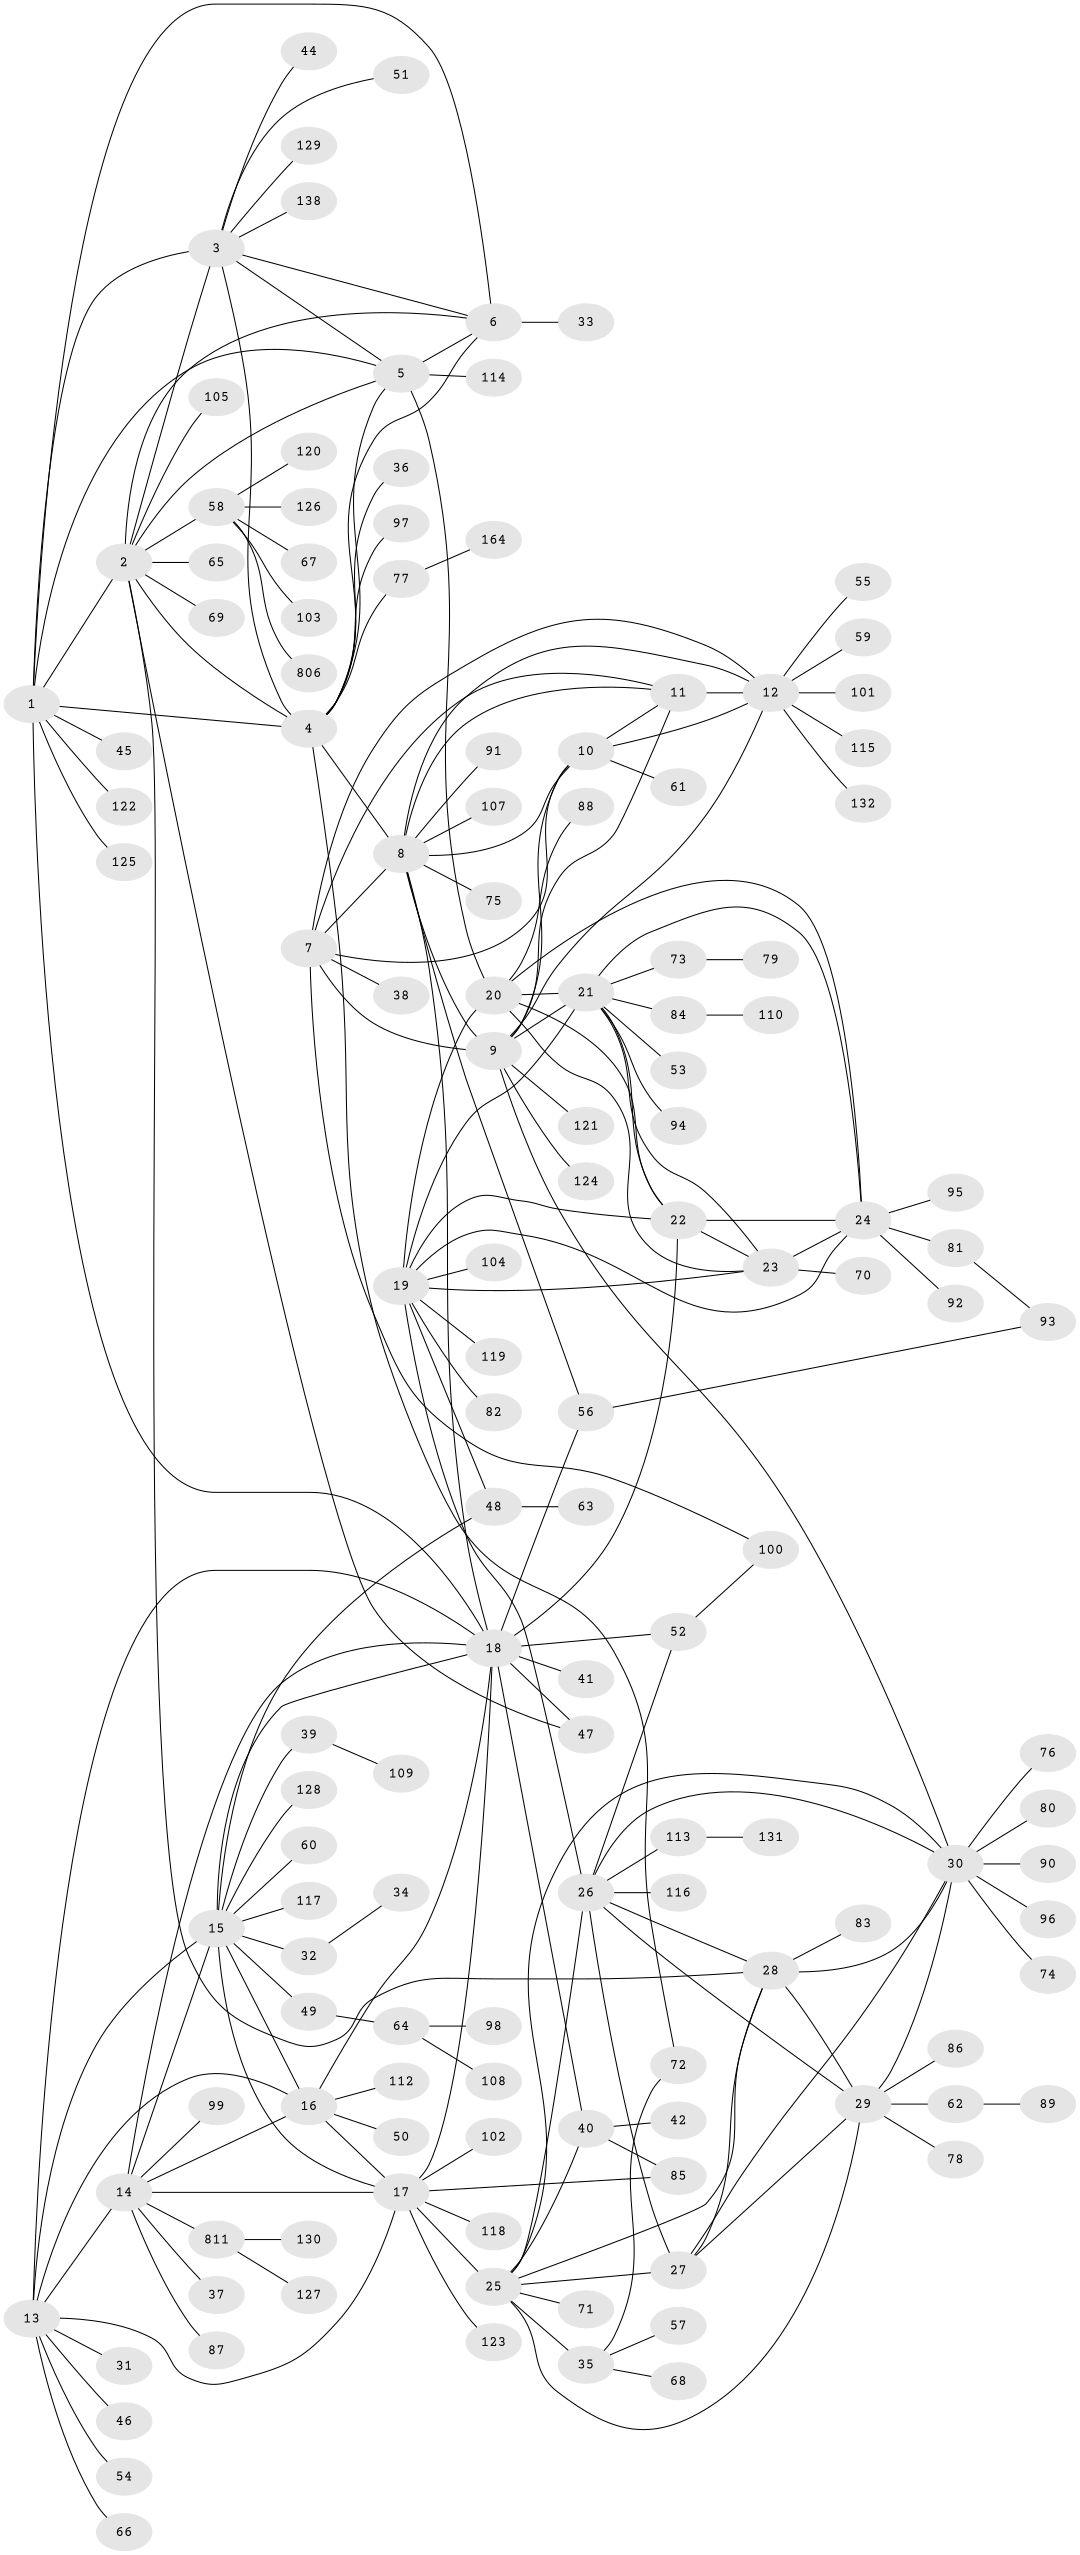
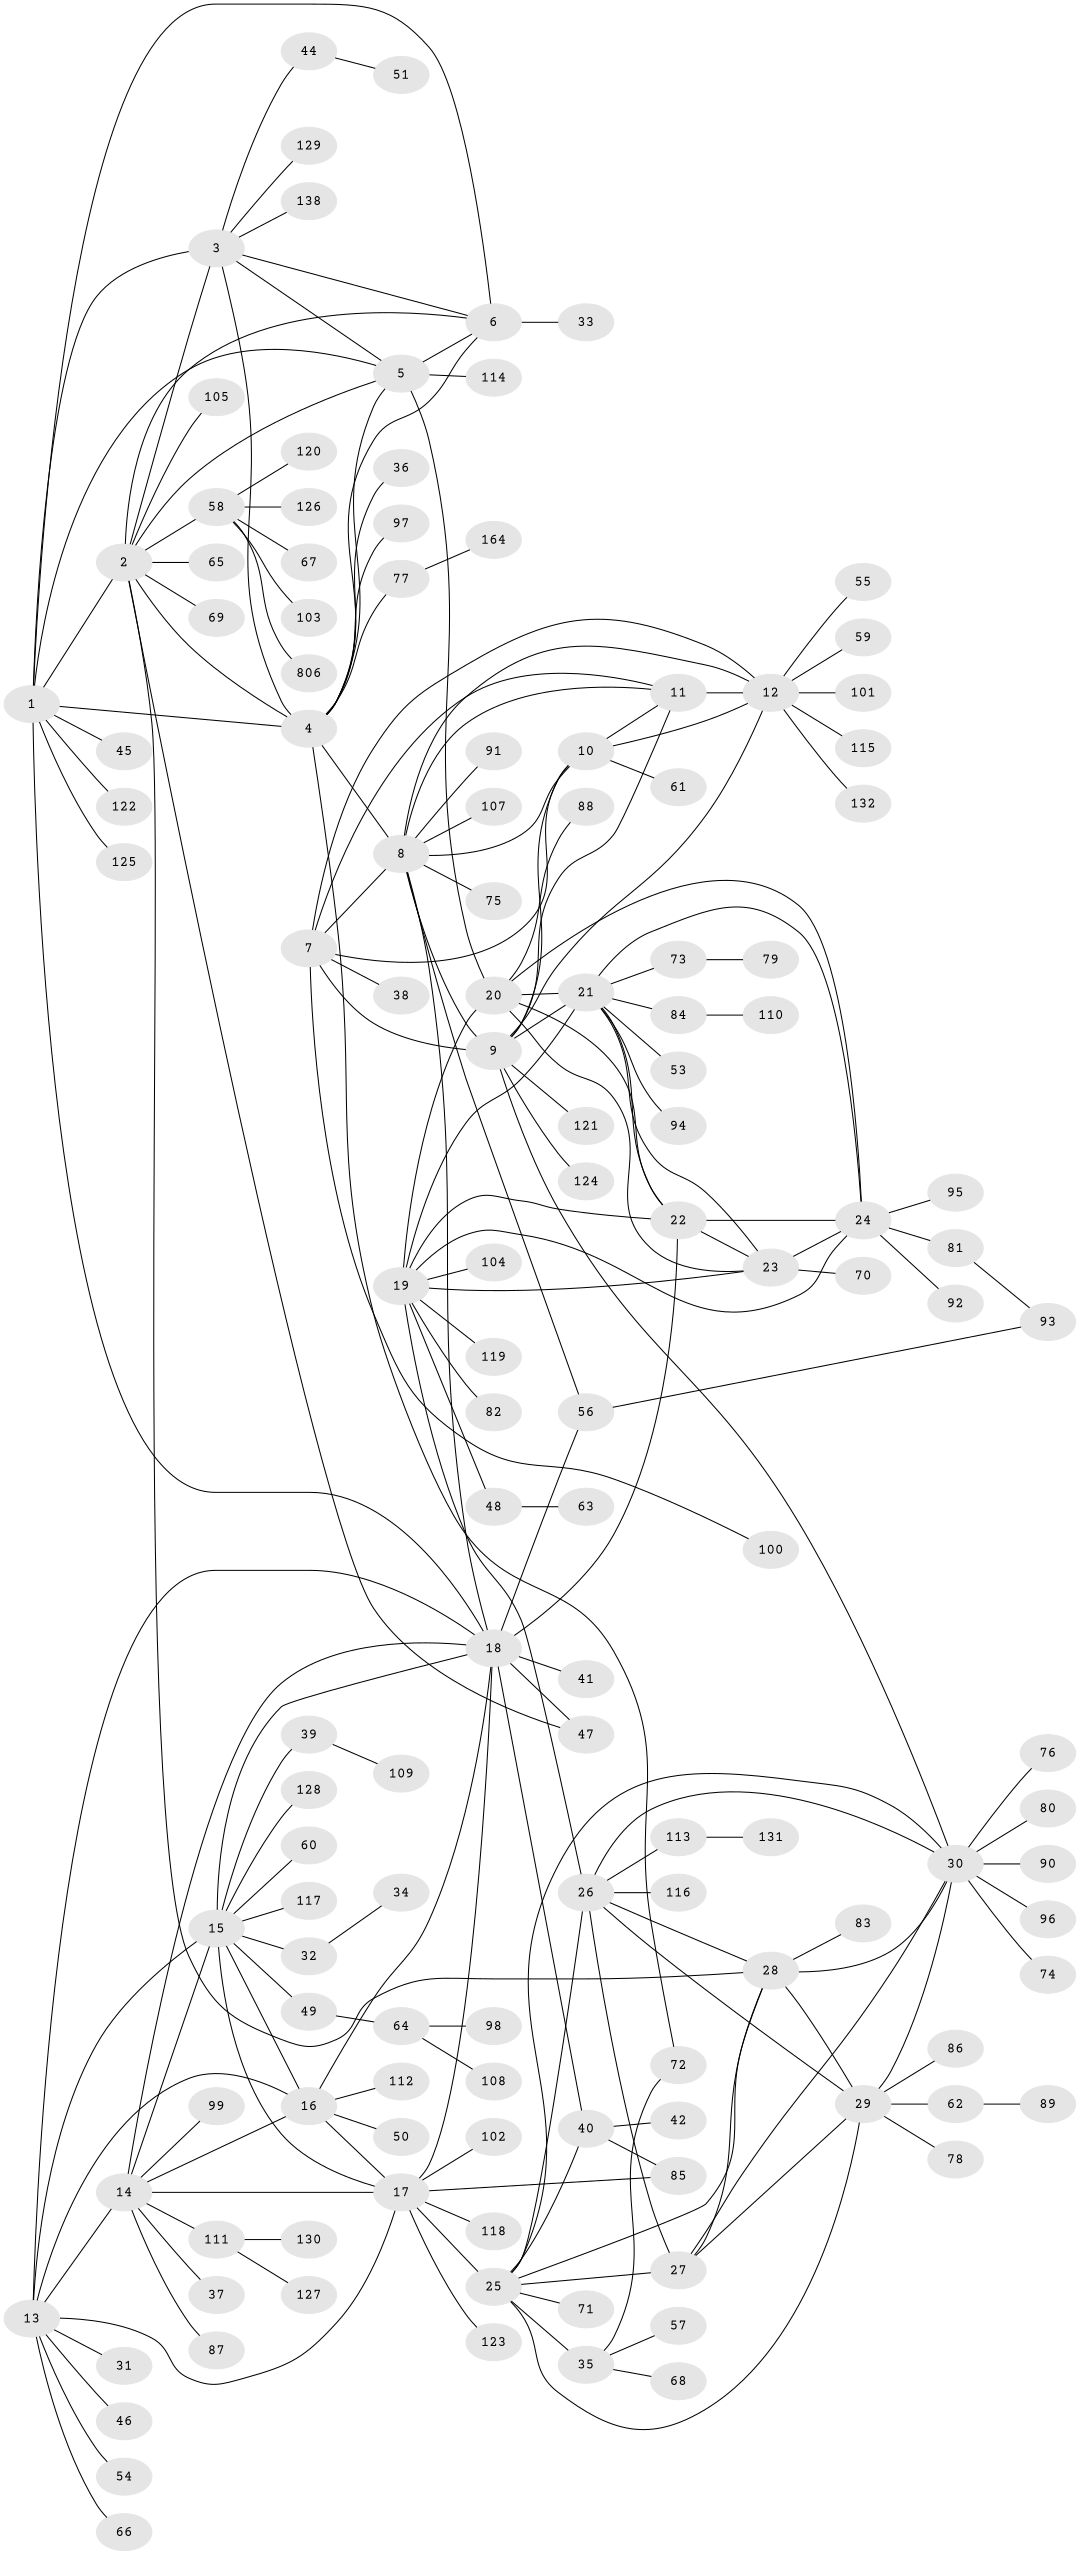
(272, 128) -> (355, 63)
(678, 1632) -> none
(293, 1667) -> none
(217, 2240) -> (217, 2240)
